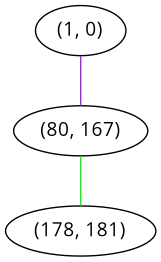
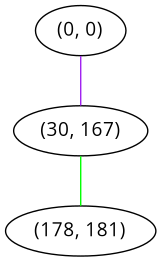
(81, 31) -> (81, 31)
(81, 131) -> (81, 131)
